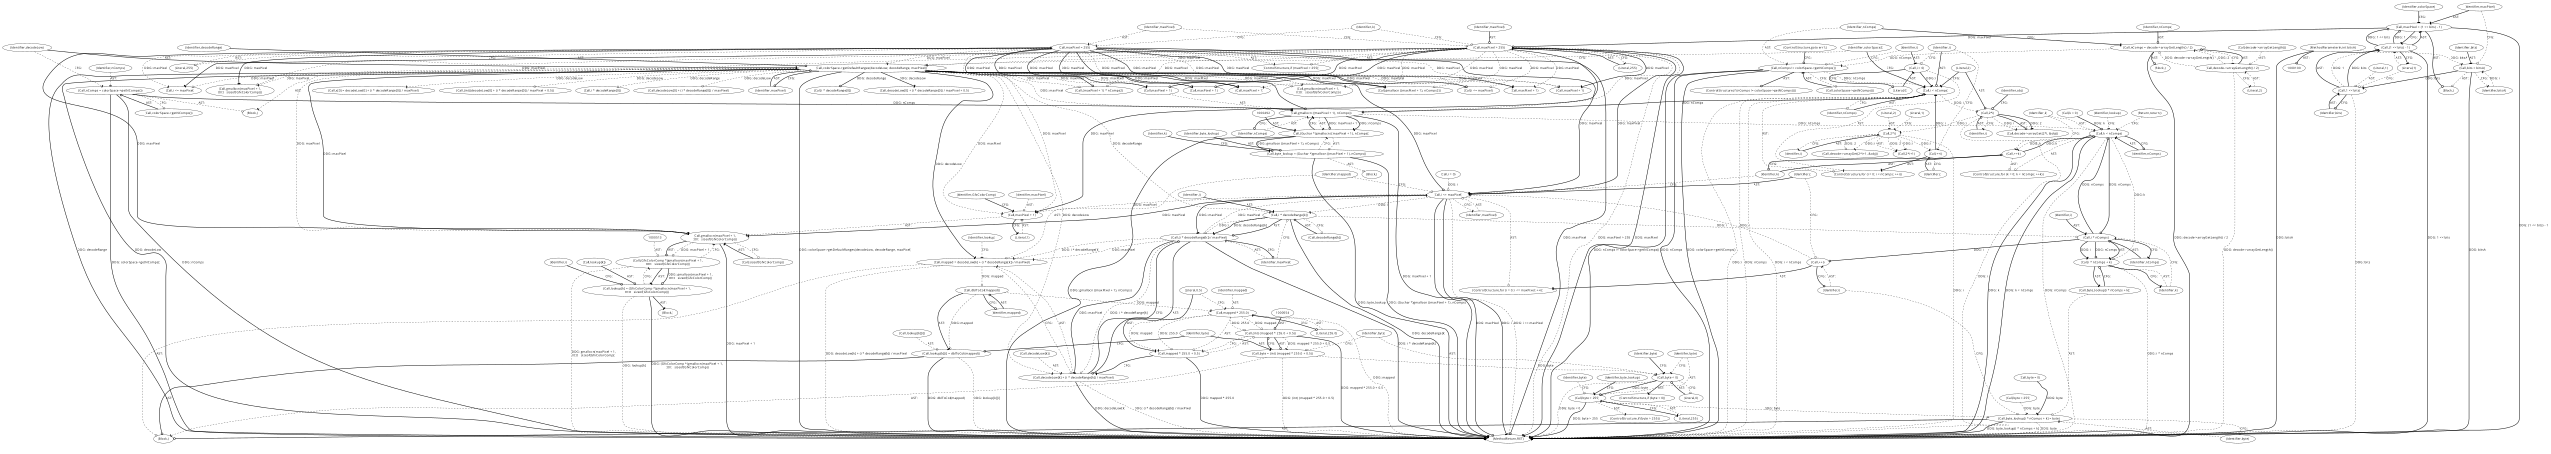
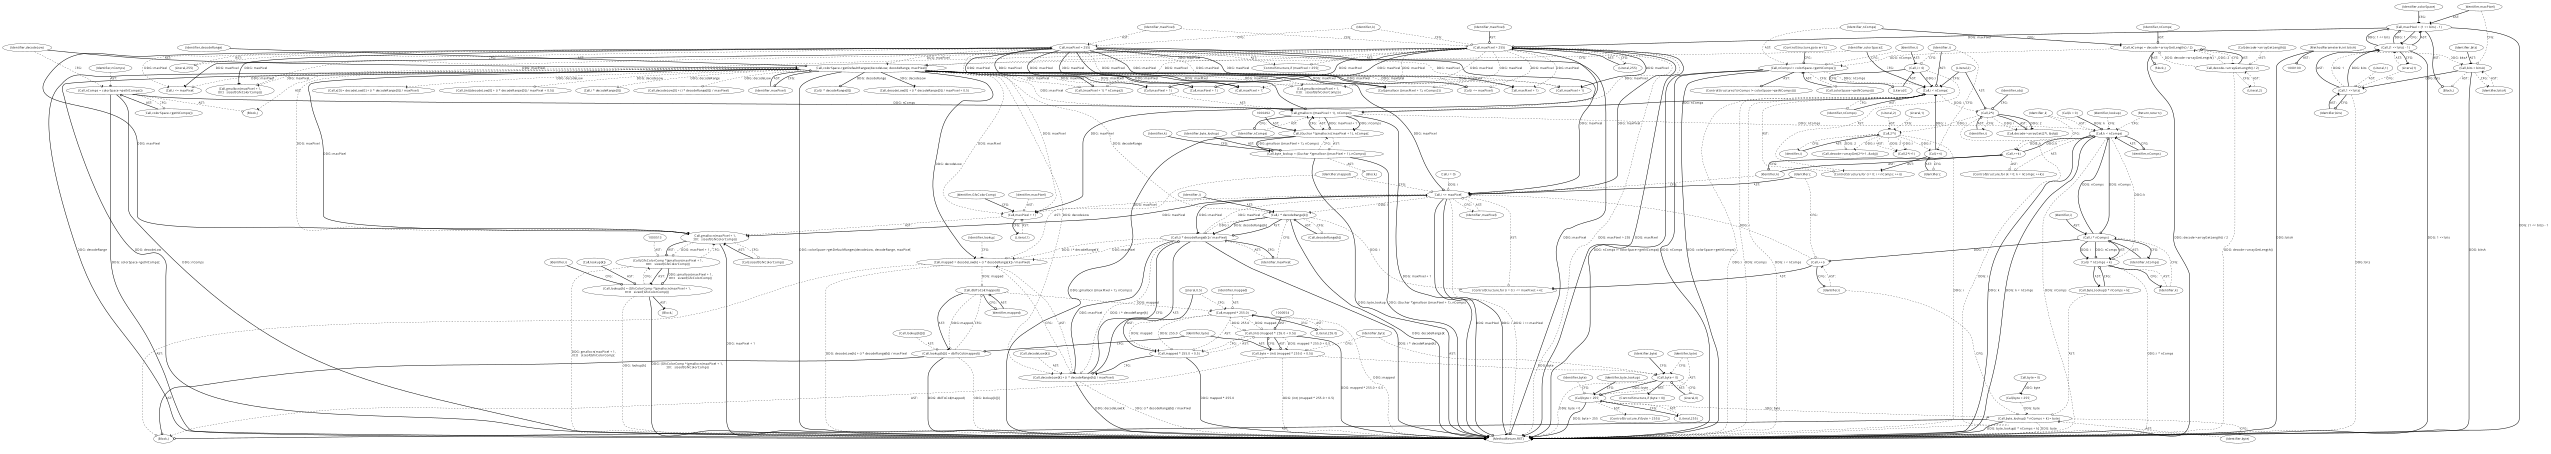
(2495, 78) -> (2495, 78)
(1695, 227) -> (1379, 265)
none -> (973, 325)
(2047, 396) -> (2024, 387)
